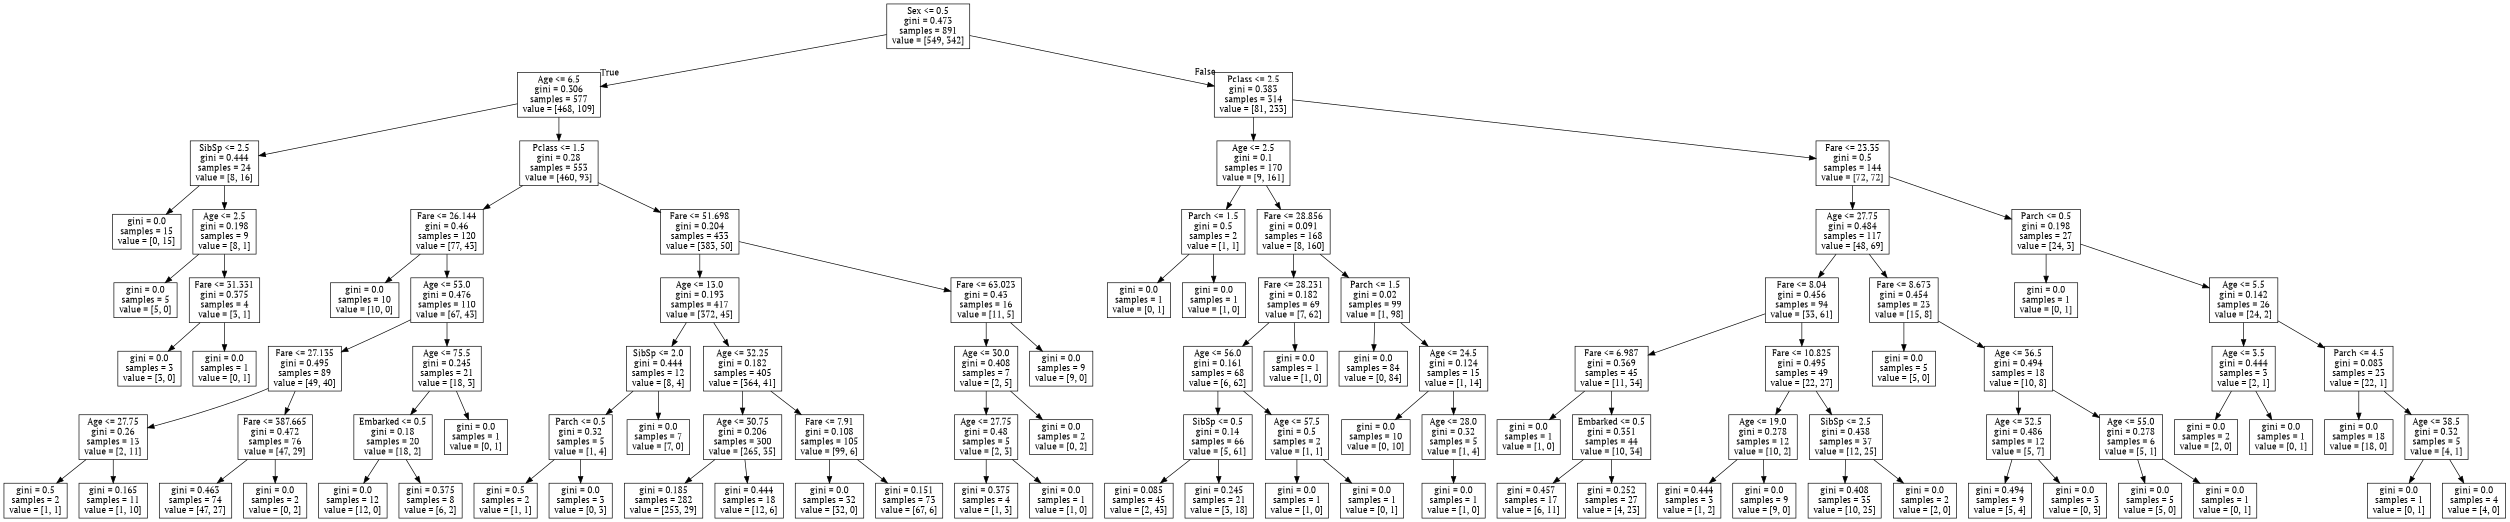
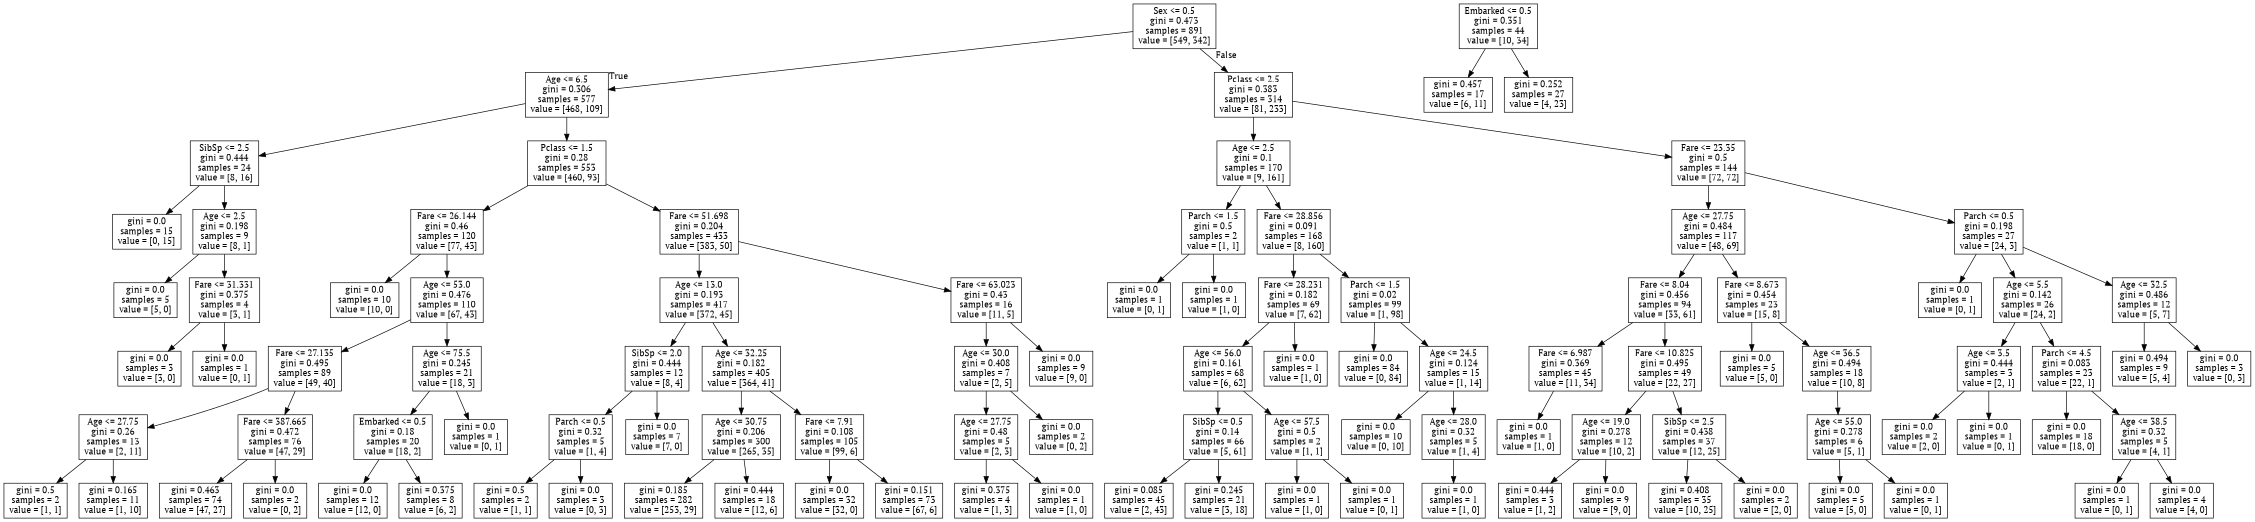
(1612, 399) -> none
(2018, 399) -> (2064, 265)
